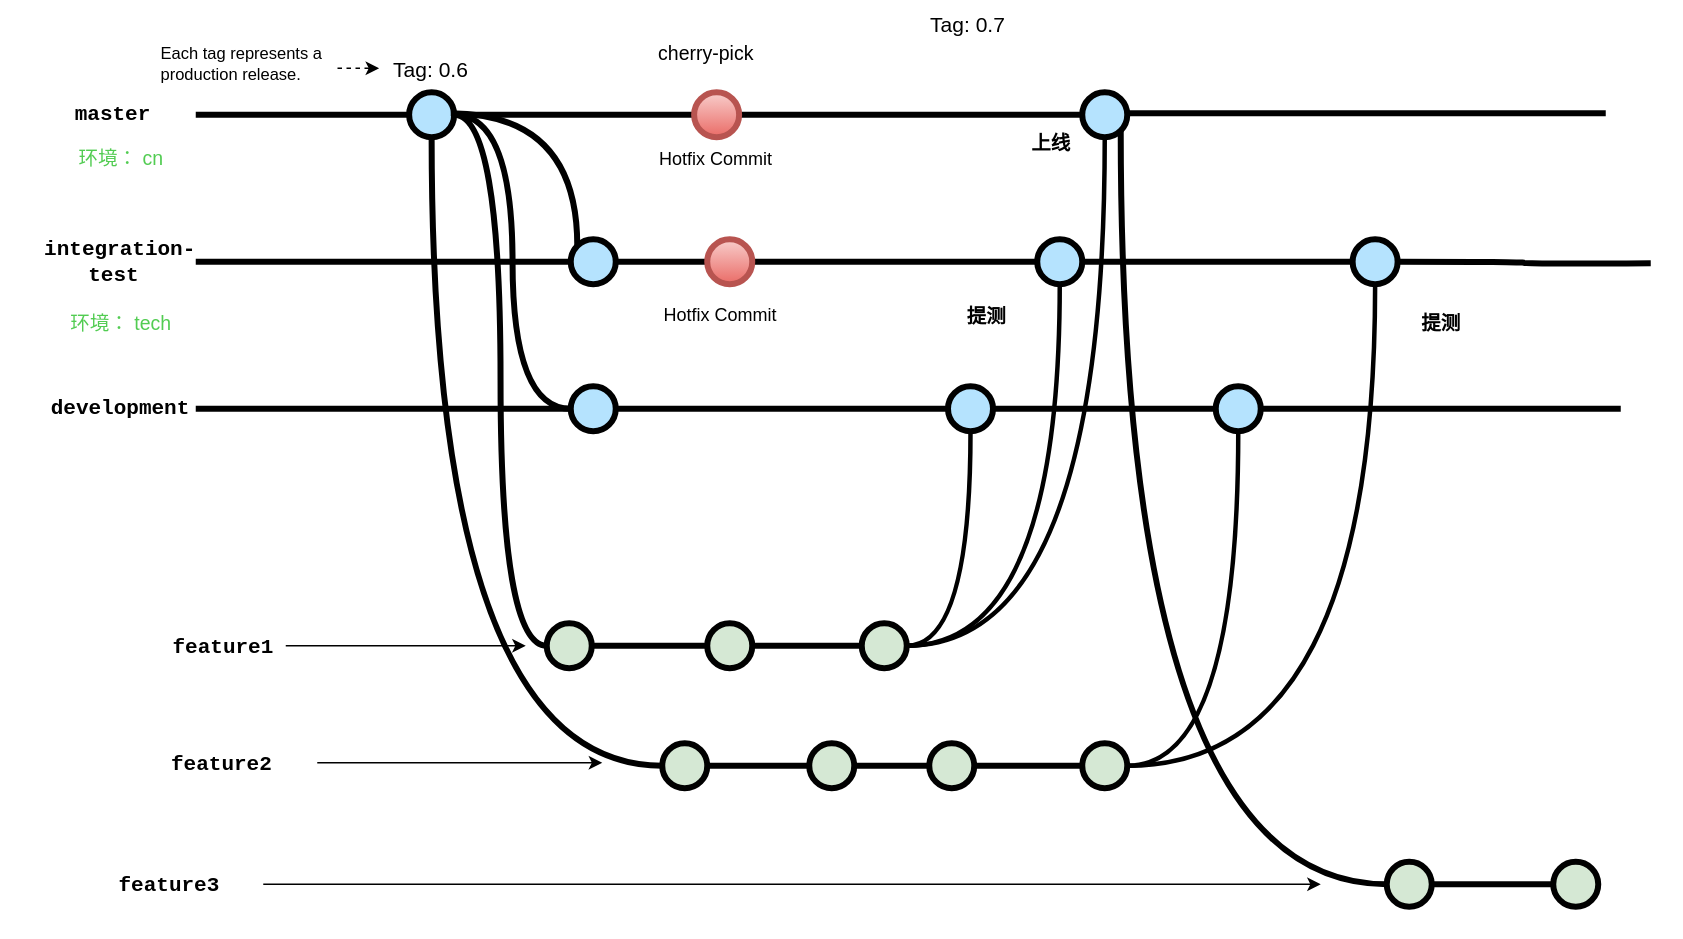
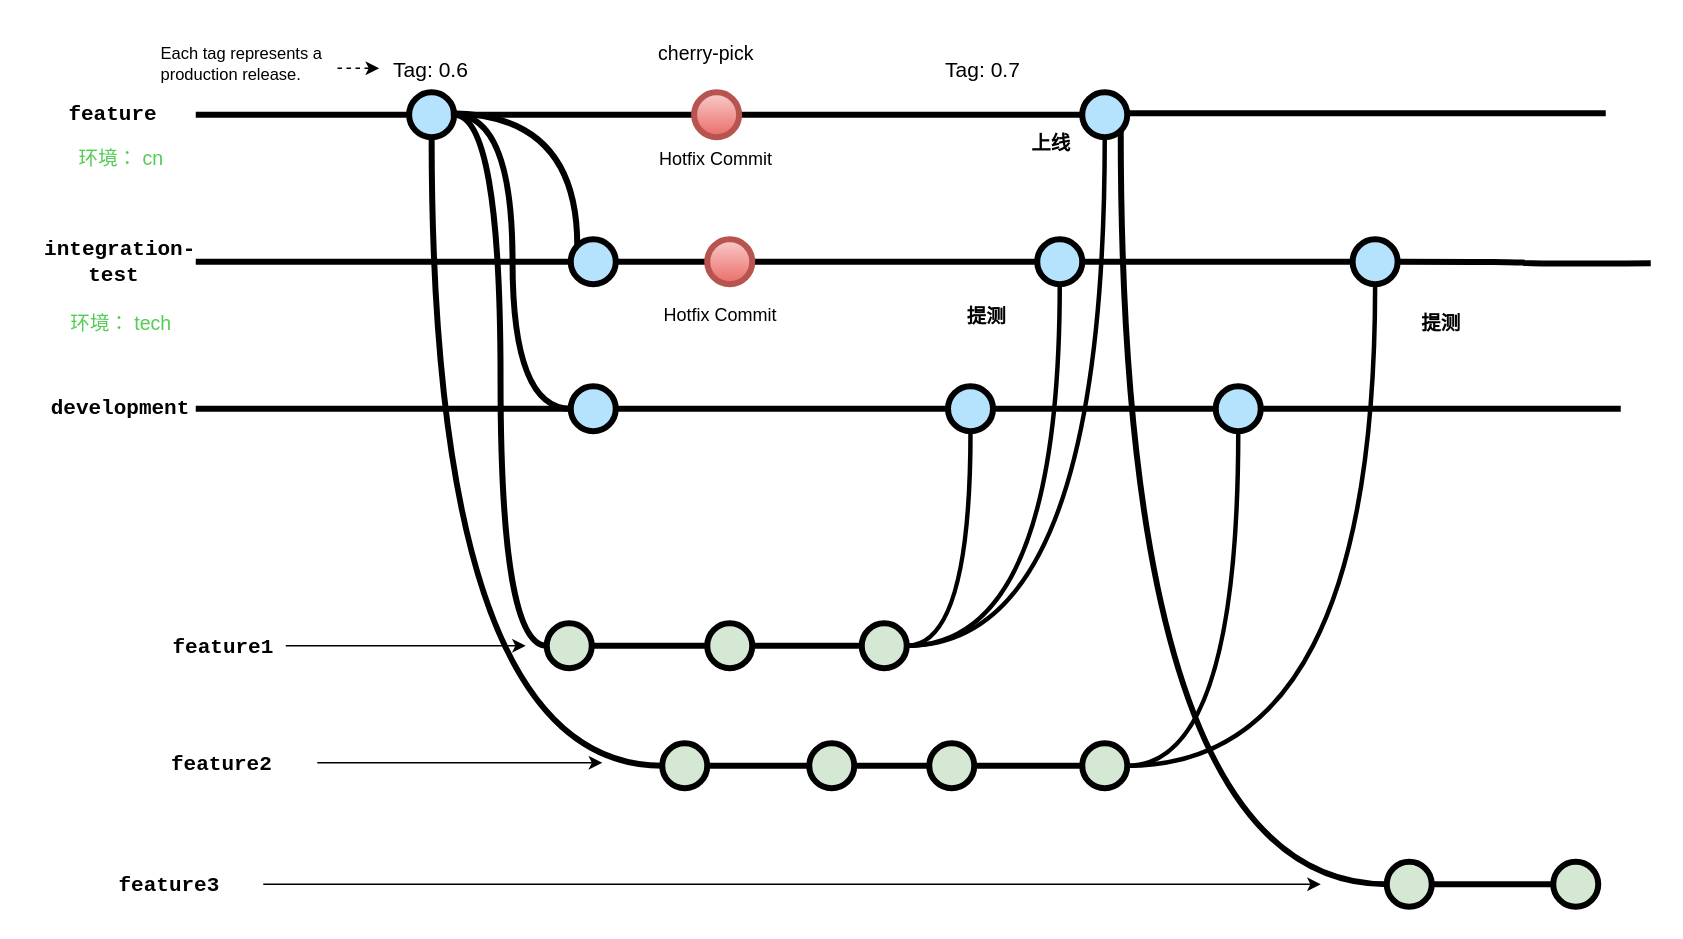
(969, 23) -> (984, 68)
(113, 115) -> (113, 115)
